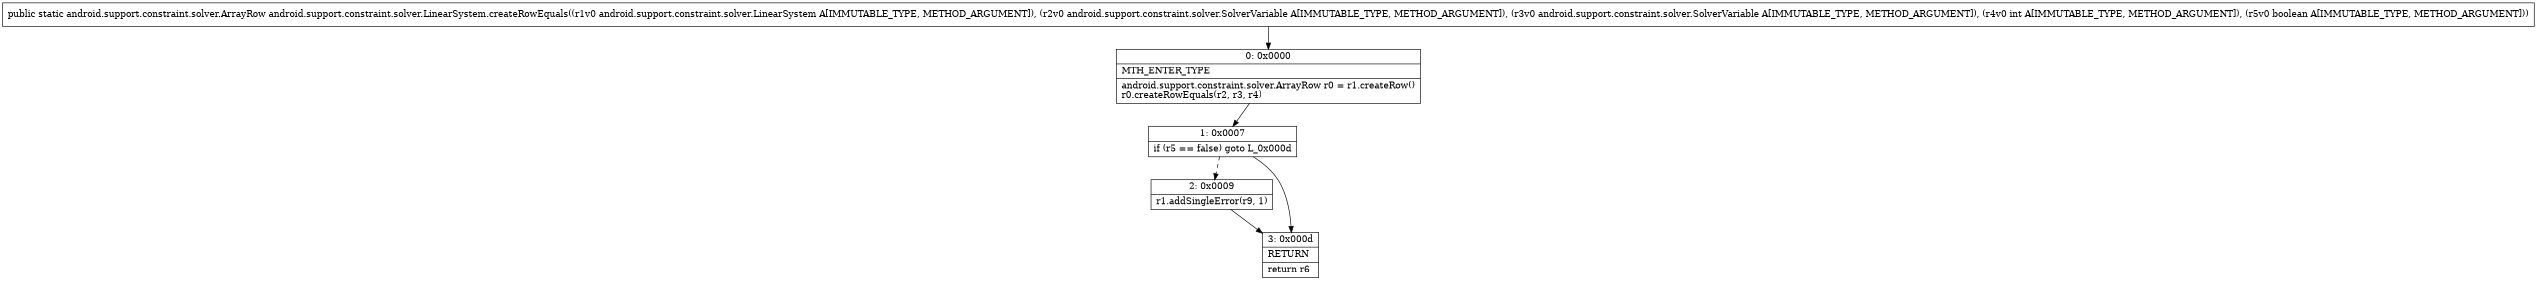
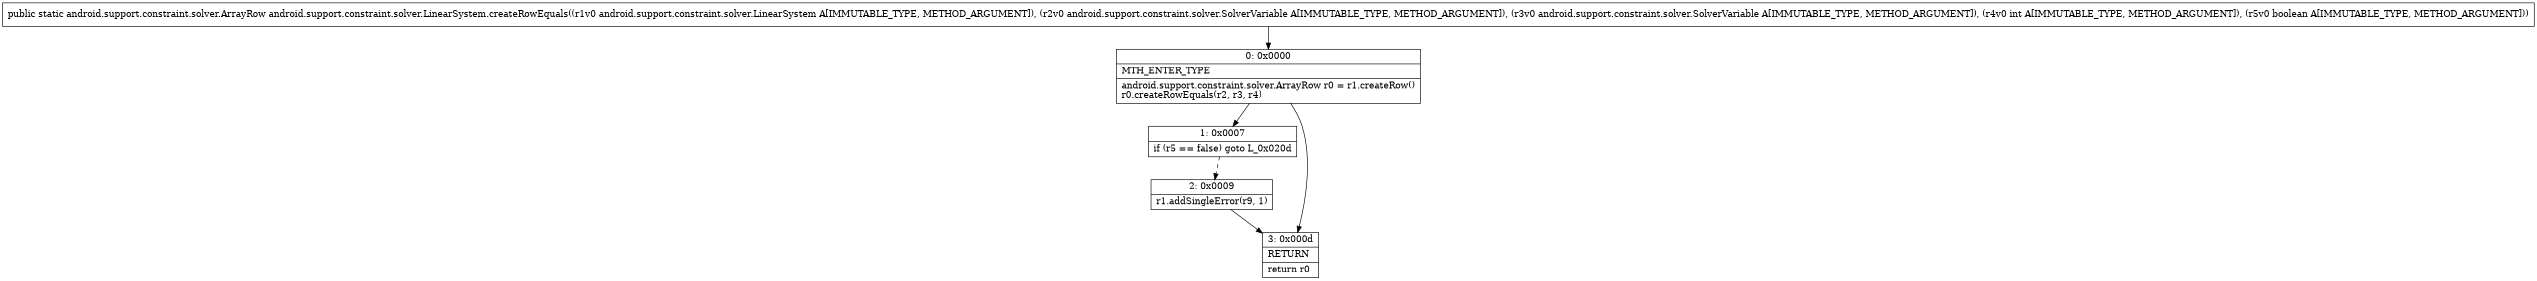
(1223, 149) -> (1223, 149)
(1282, 186) -> (1307, 163)
(1289, 270) -> (1289, 270)
